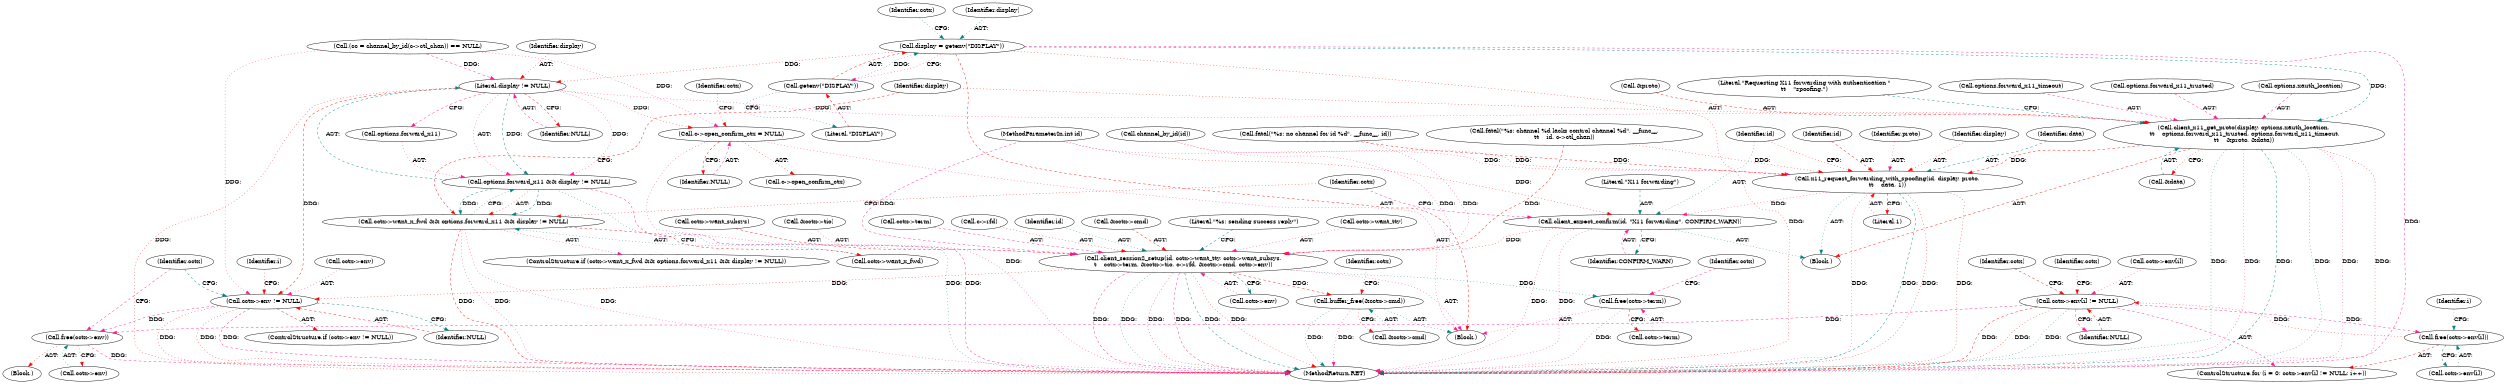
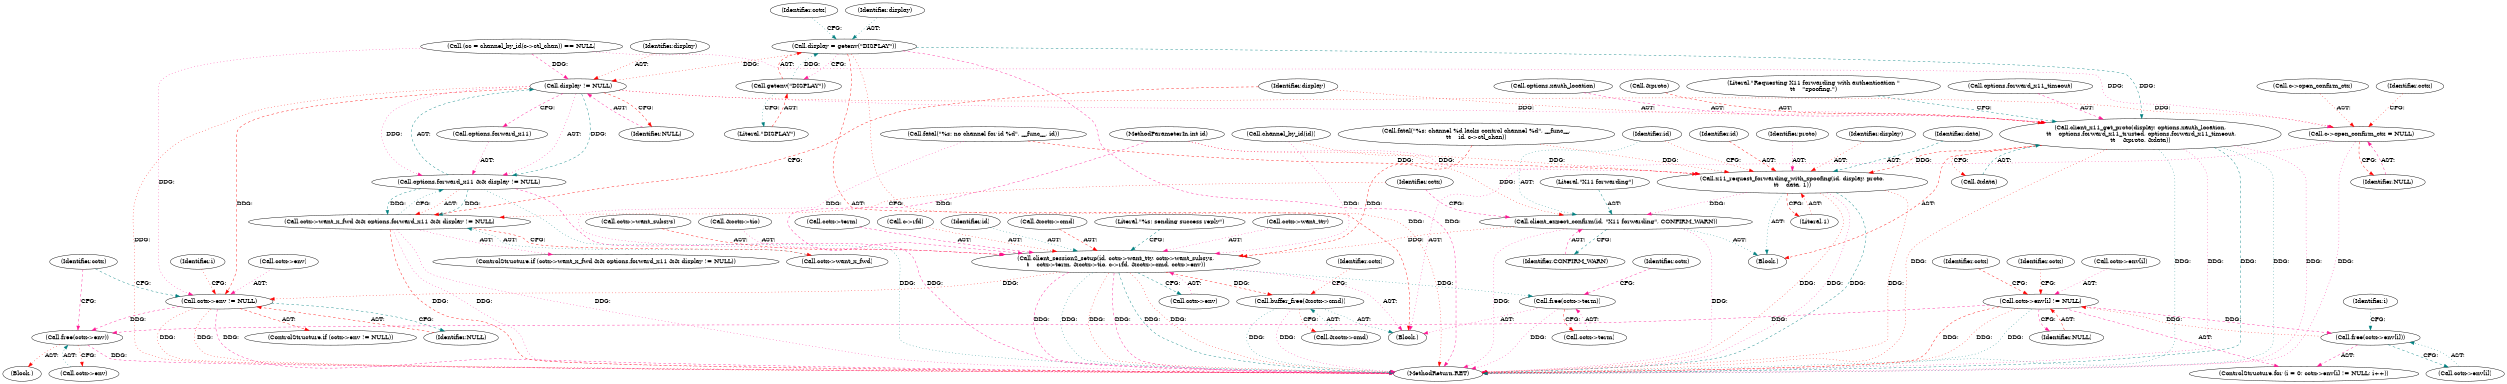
(512, 86) -> (578, 86)
(2162, 86) -> none
(767, 157) -> (2336, 109)
(2397, 359) -> (2339, 355)
